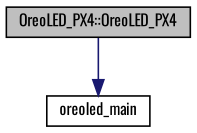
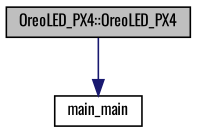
(98, 111) -> (98, 111)
